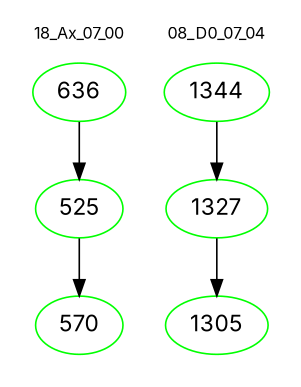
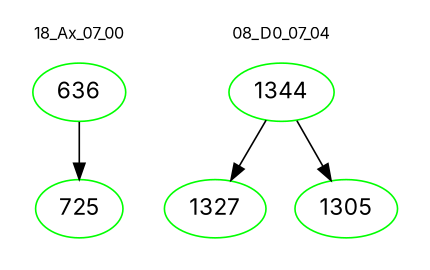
(79, 209) -> (79, 209)
(217, 259) -> (310, 143)
(79, 325) -> none
